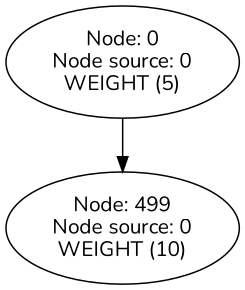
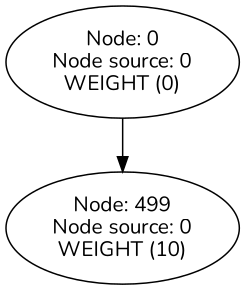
(123, 62) -> (123, 62)
